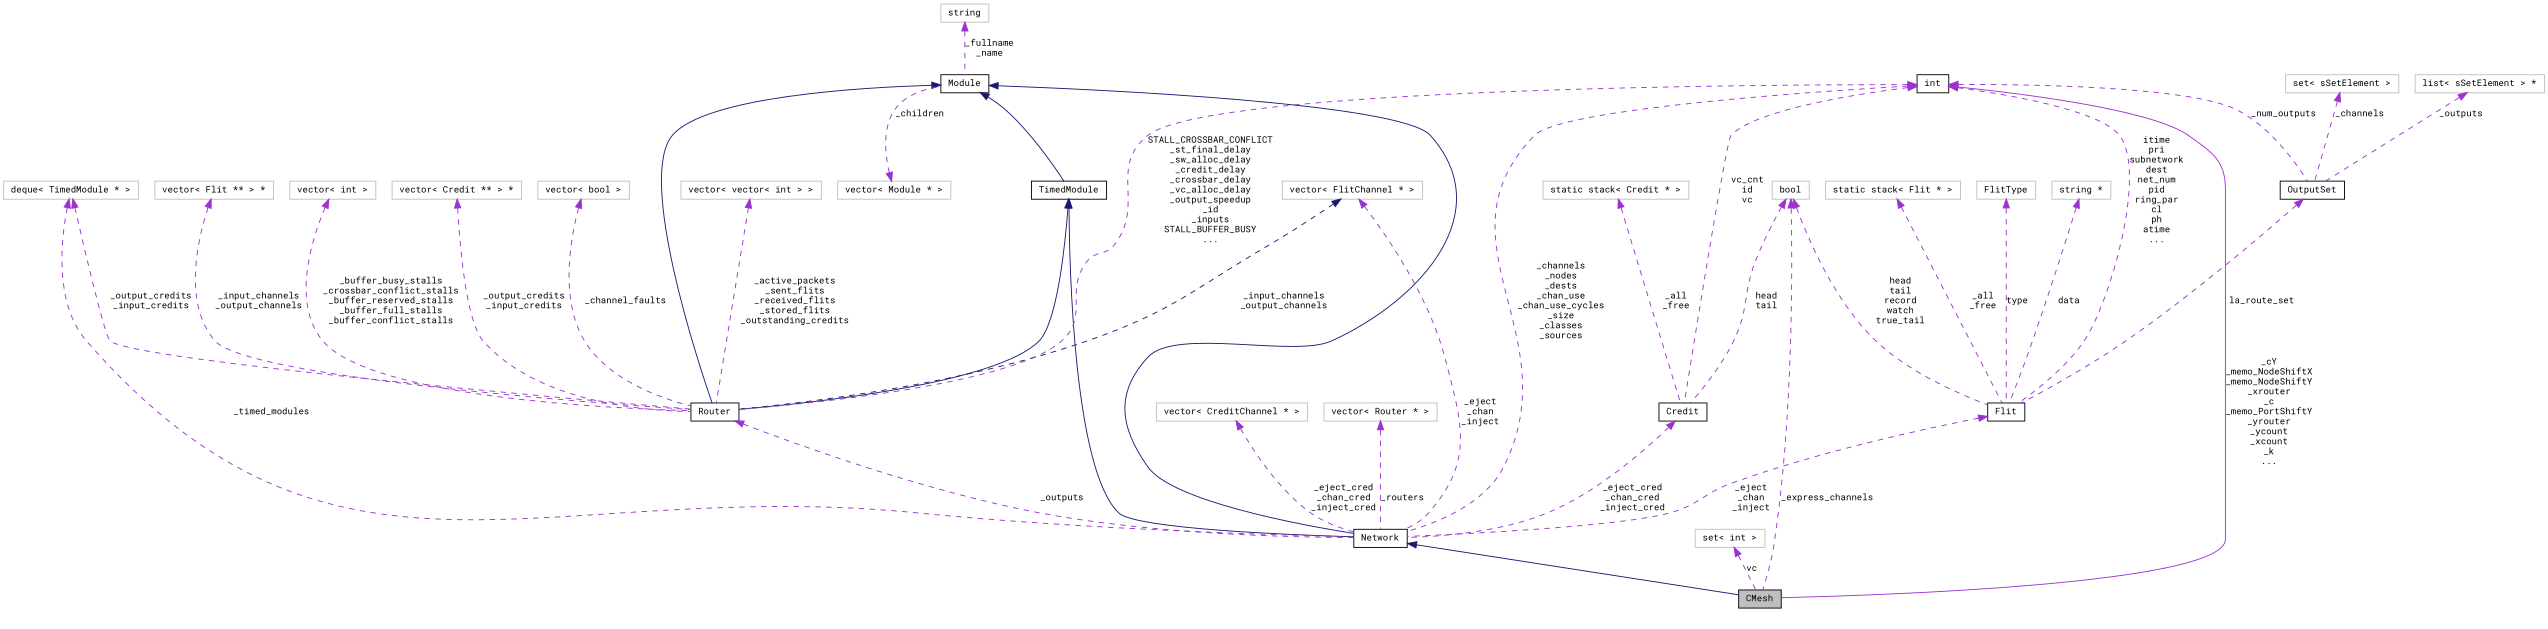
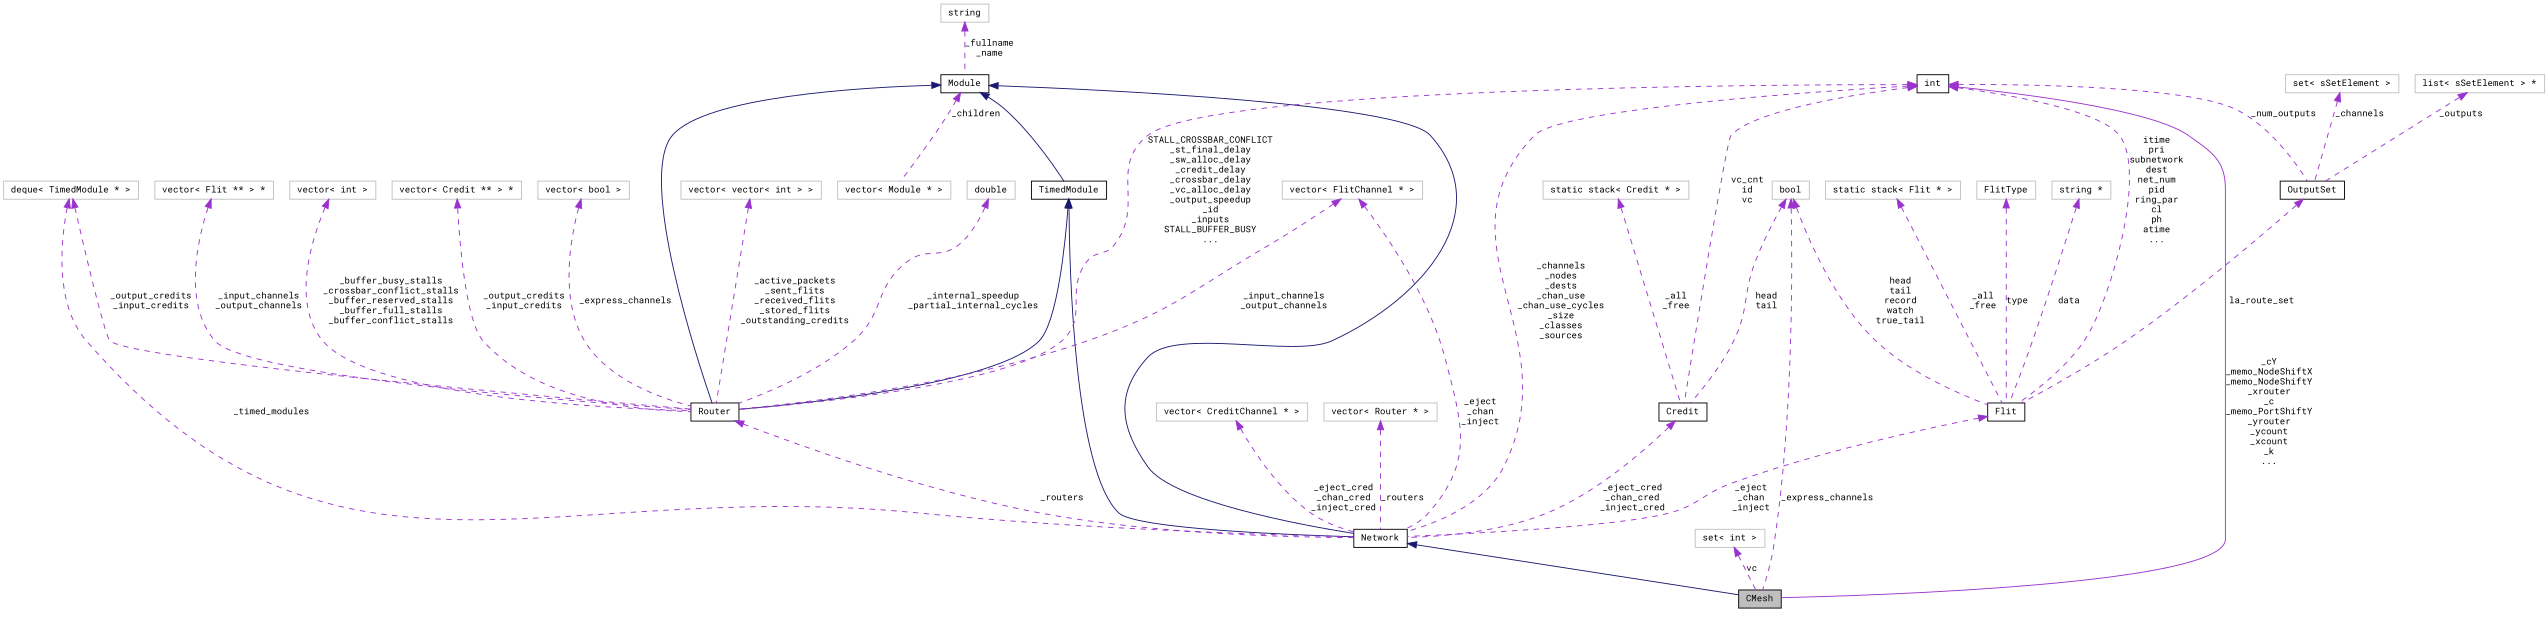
(892, 115) -> (930, 142)
none -> (991, 190)
(626, 301) -> (626, 301)
(1068, 347) -> (1068, 347)
(1062, 498) -> (1062, 498)
